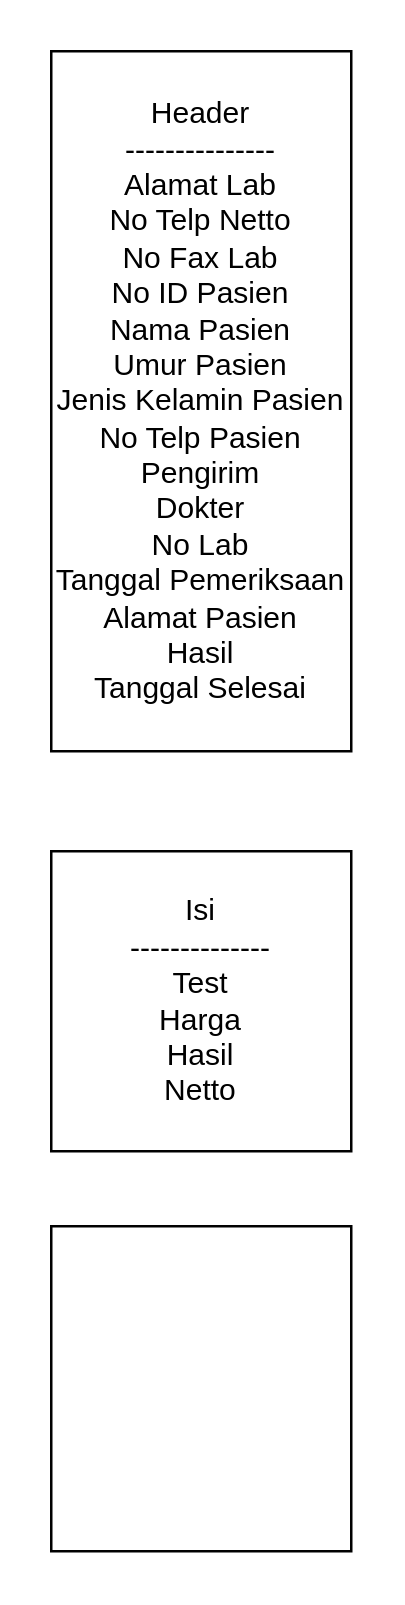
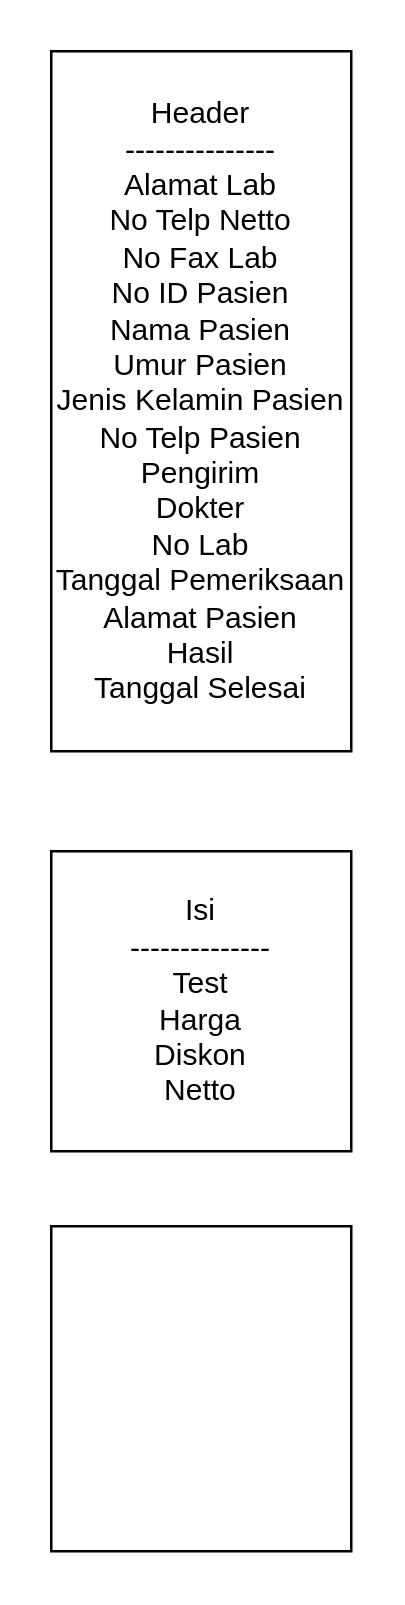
(201, 1001) -> (201, 1001)
